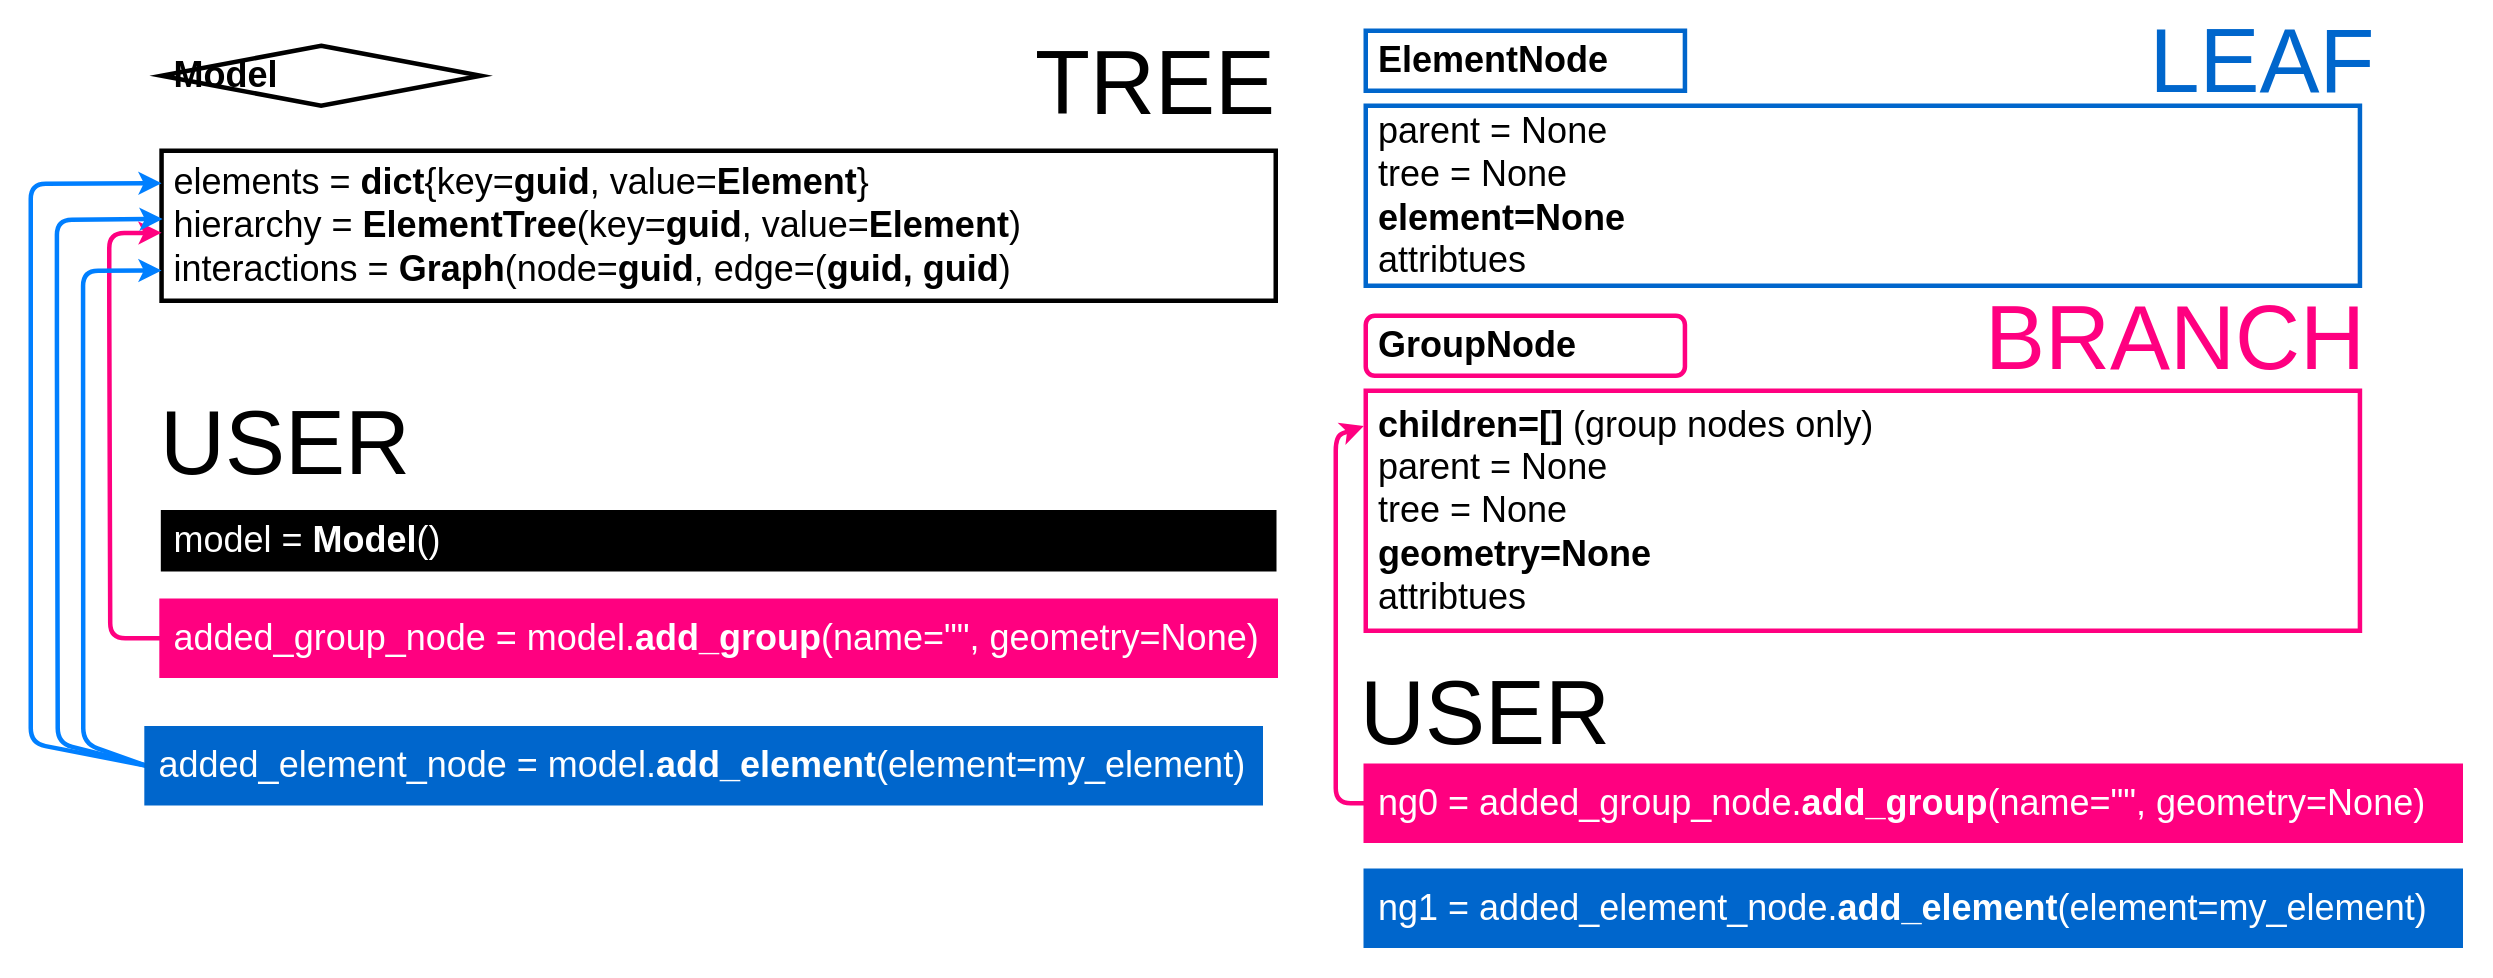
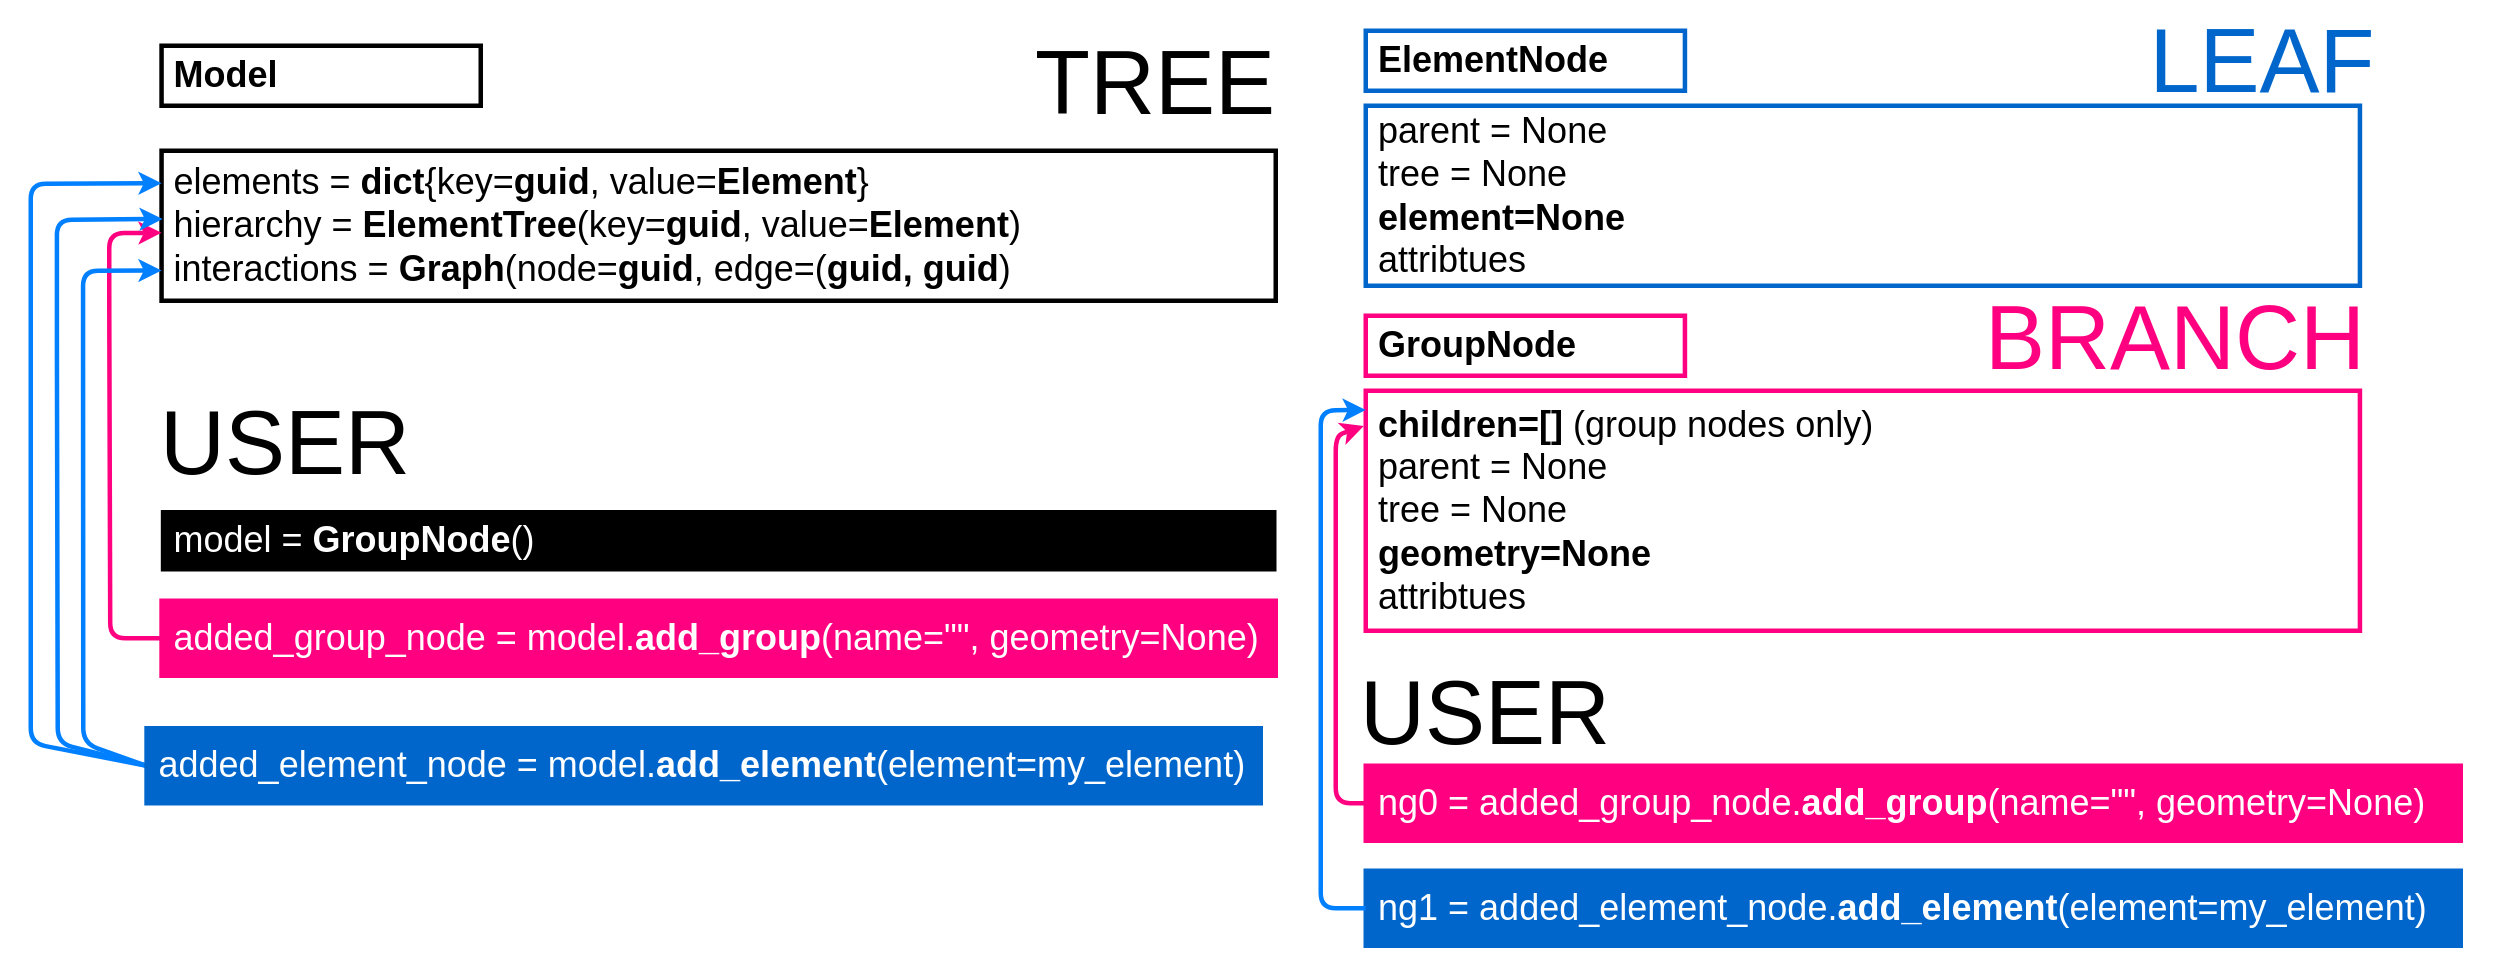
(321, 76) -> (321, 76)
(1525, 346) -> (1525, 346)
(230, 541) -> (253, 541)
none -> (1321, 666)
